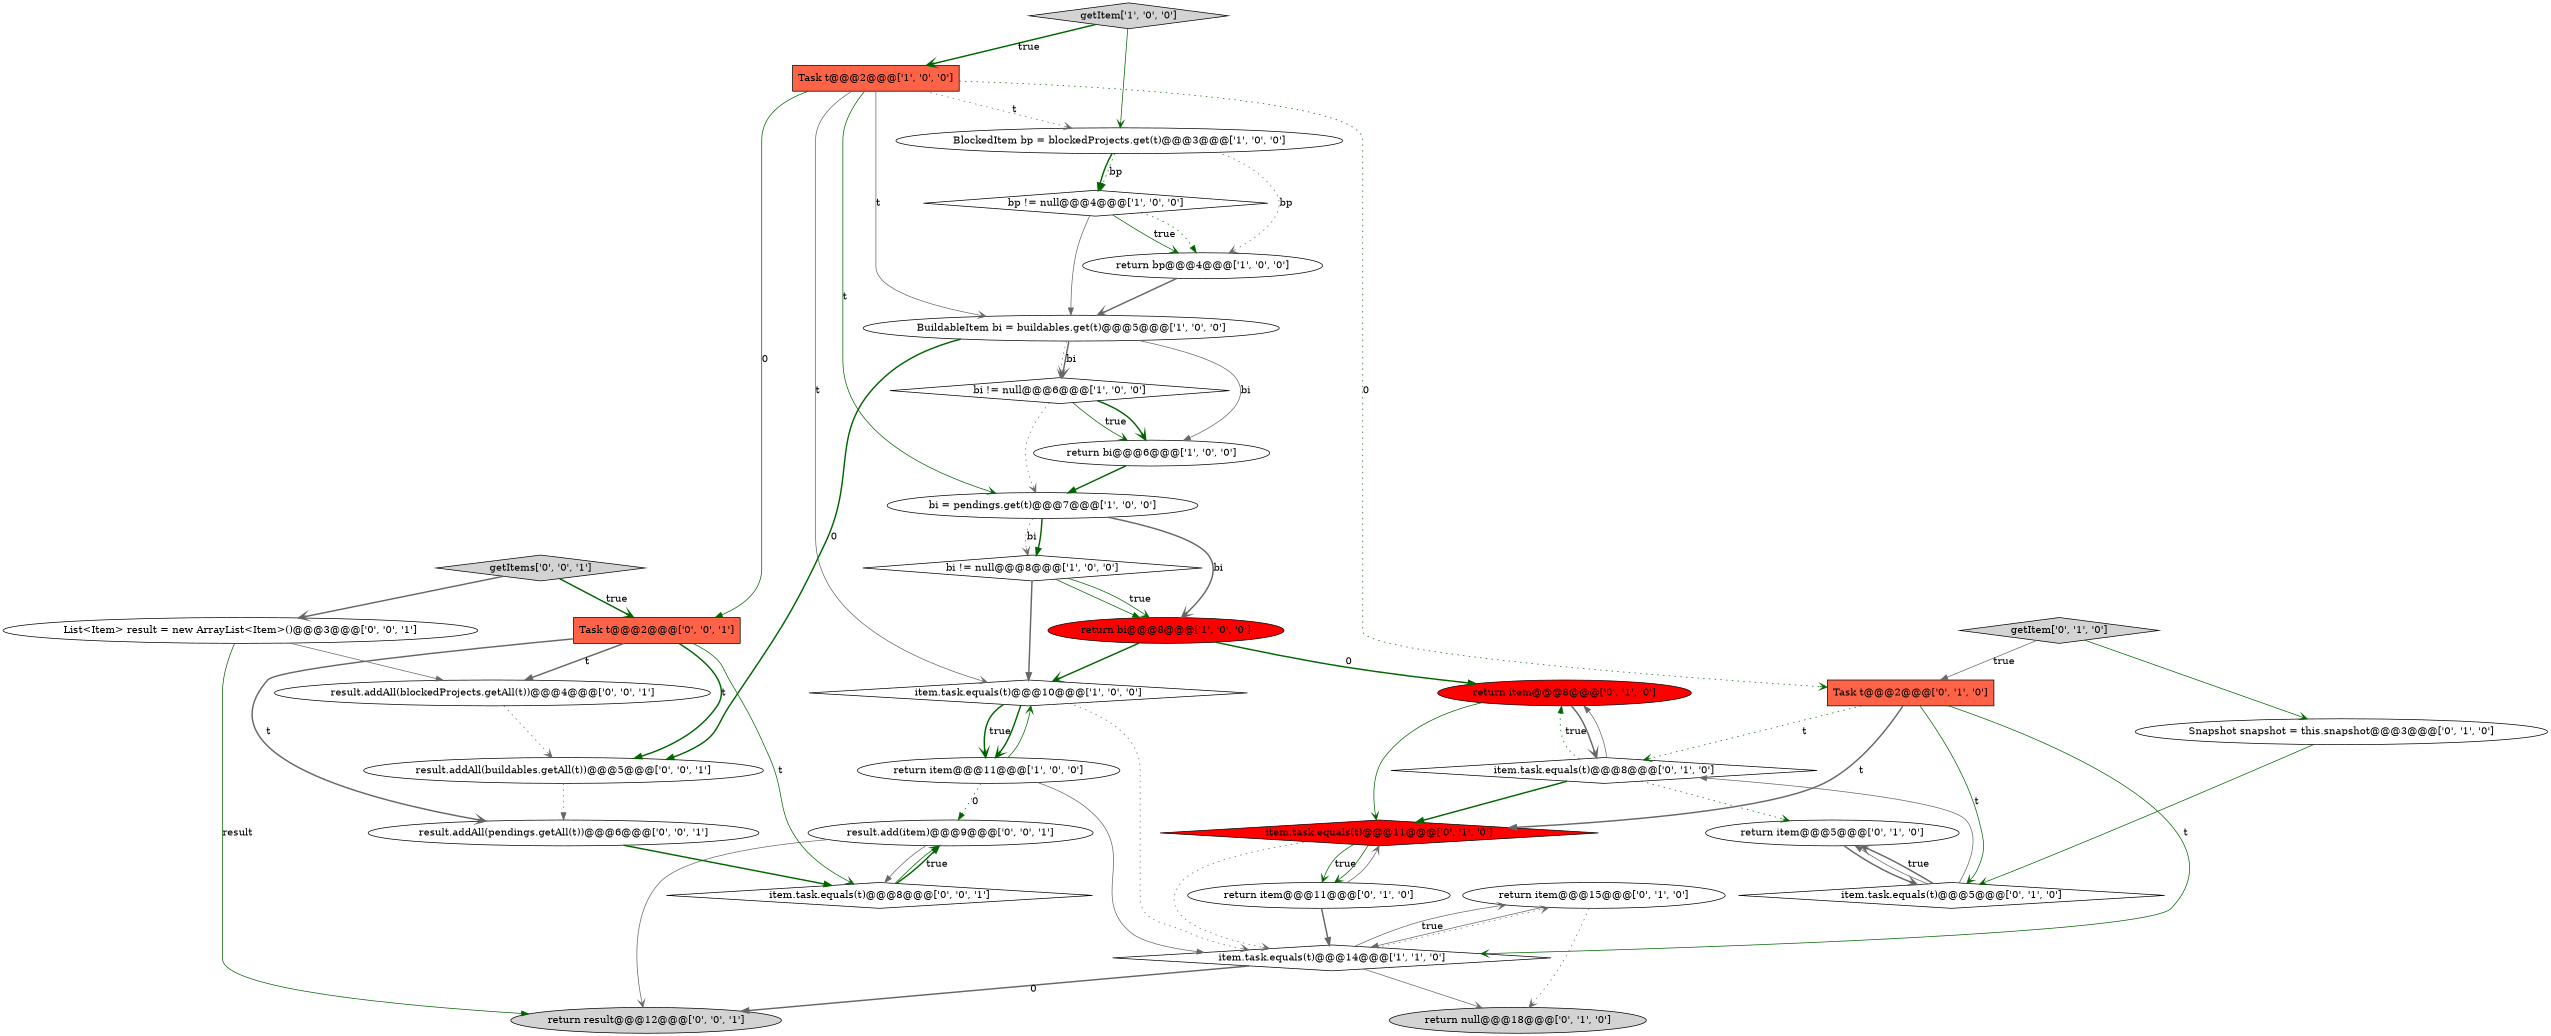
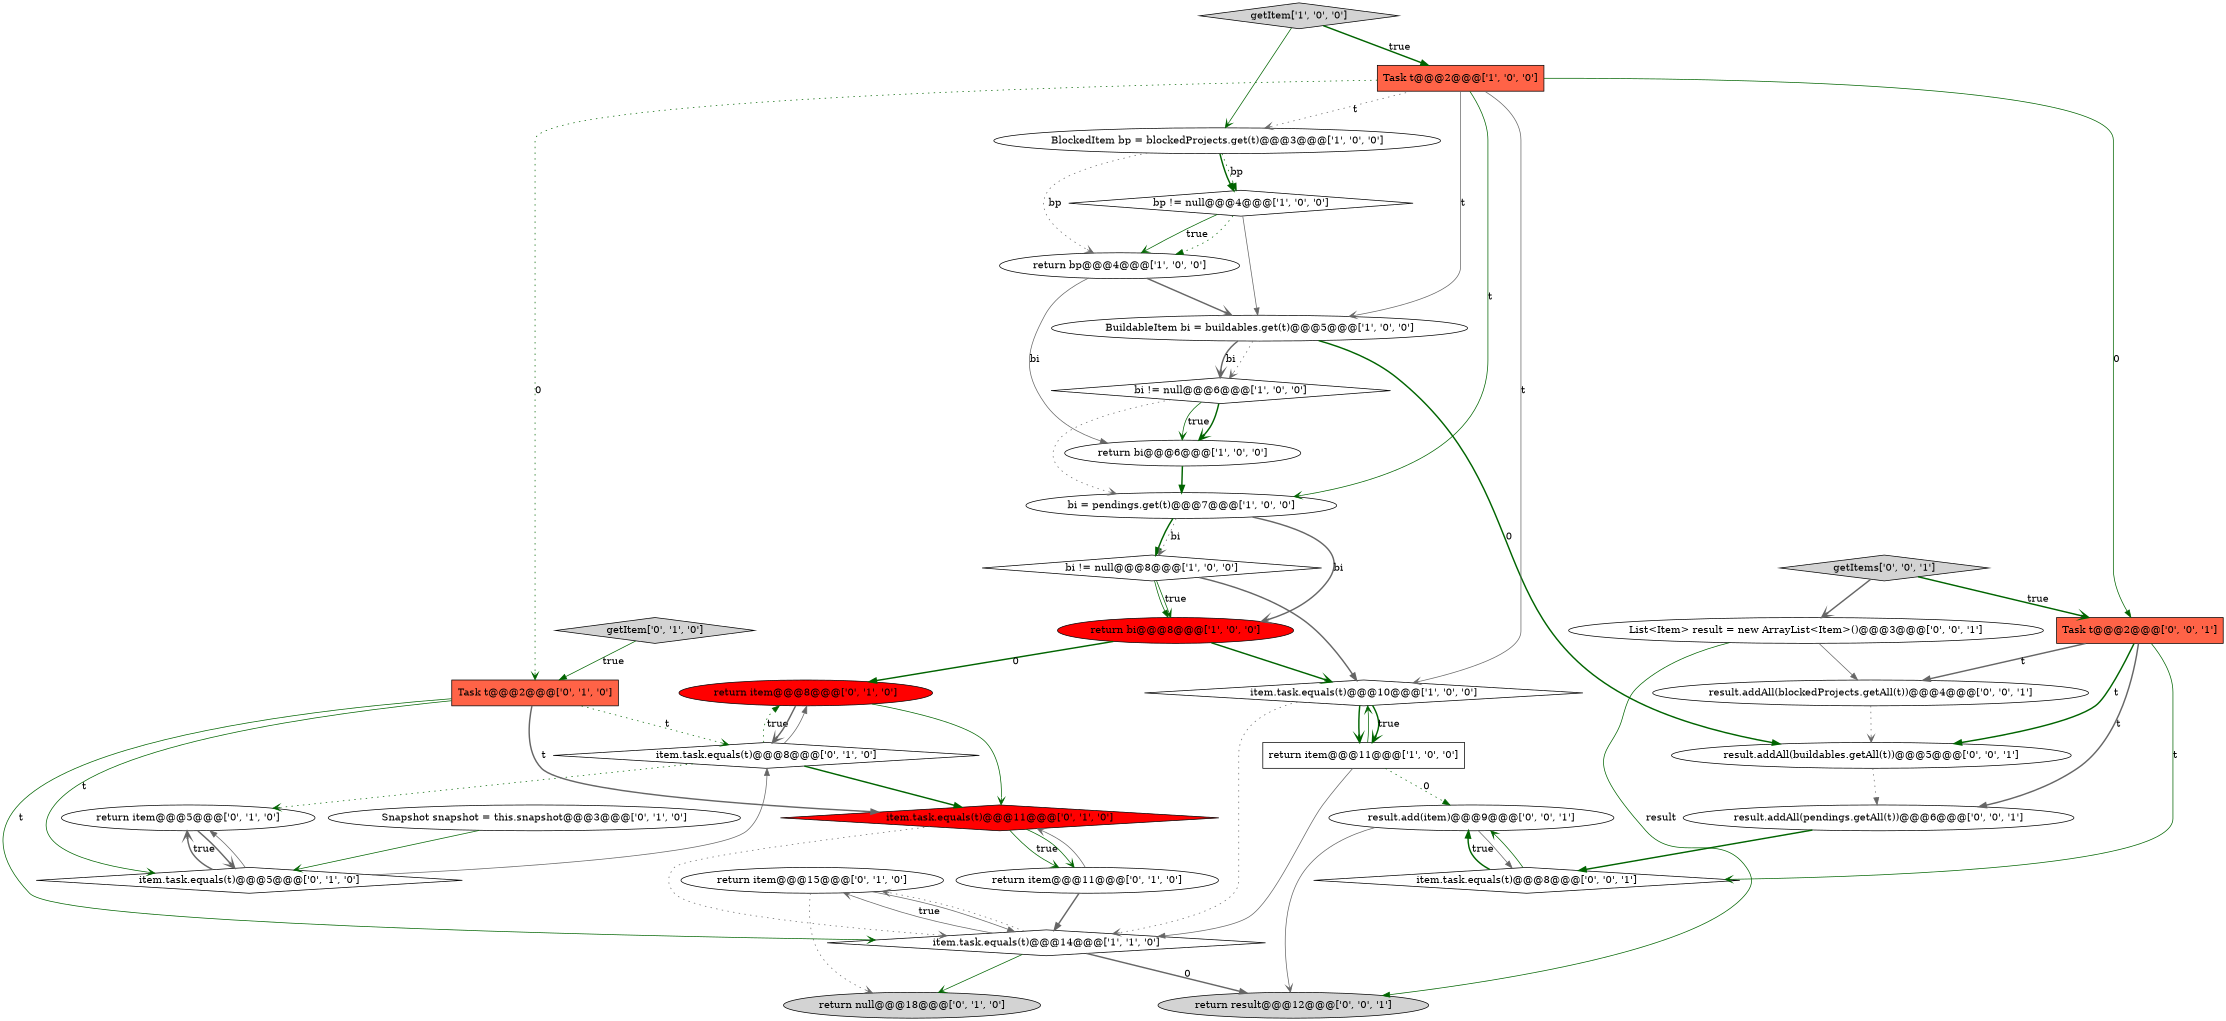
(1015, 44) -> (1372, 44)
(1229, 371) -> (1030, 365)
(1992, 659) -> (601, 659)
(272, 678) -> (2094, 754)
(2192, 678) -> none
(989, 770) -> (1364, 755)
(1419, 987) -> (984, 972)
